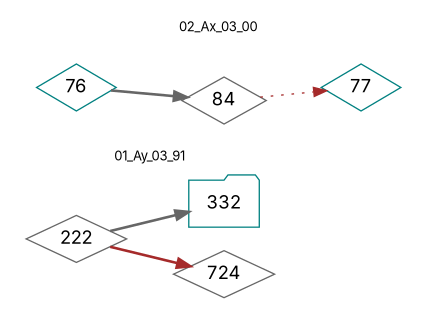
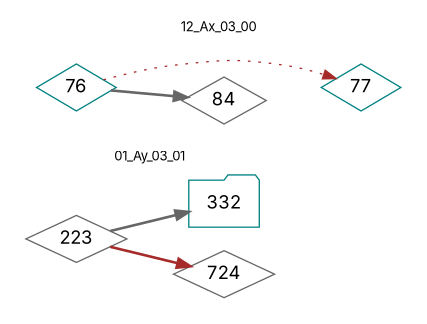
(219, 28) -> (219, 28)
(287, 95) -> (213, 61)
(150, 157) -> (150, 157)
(76, 239) -> (76, 239)
